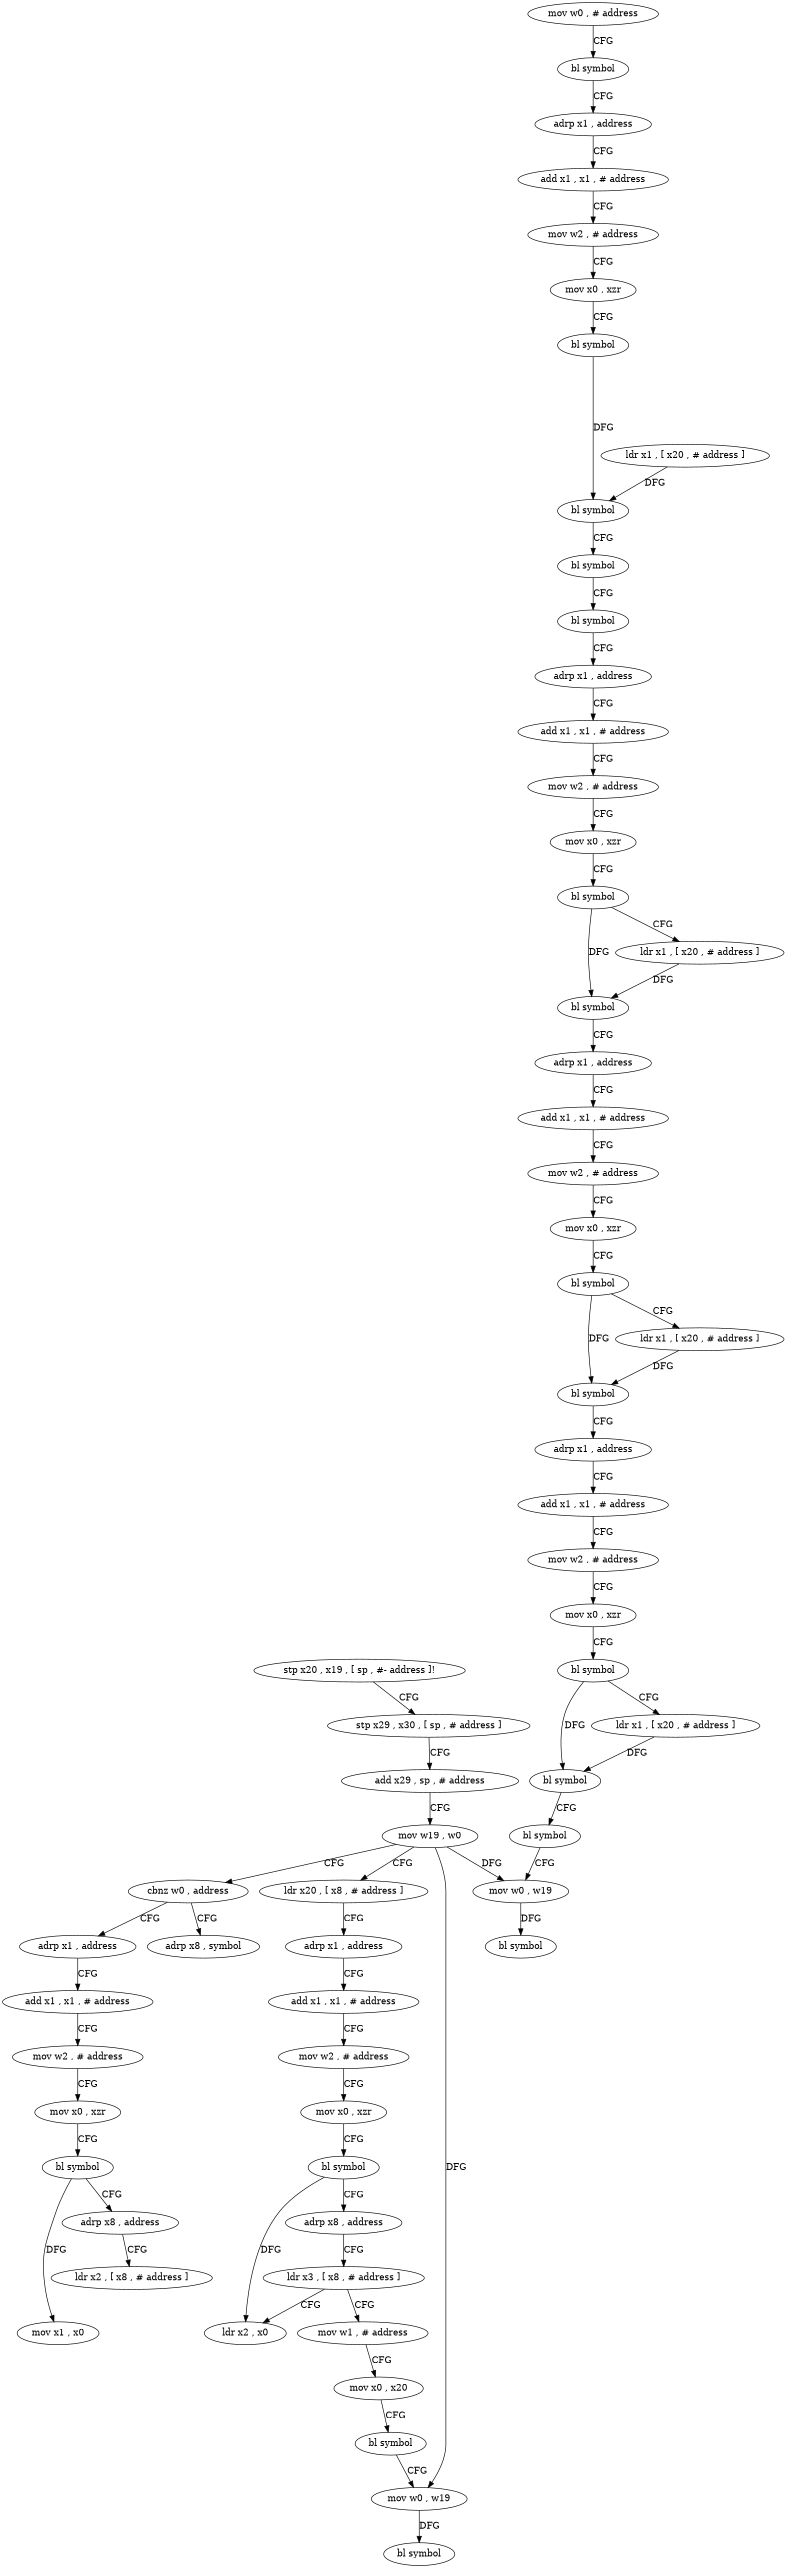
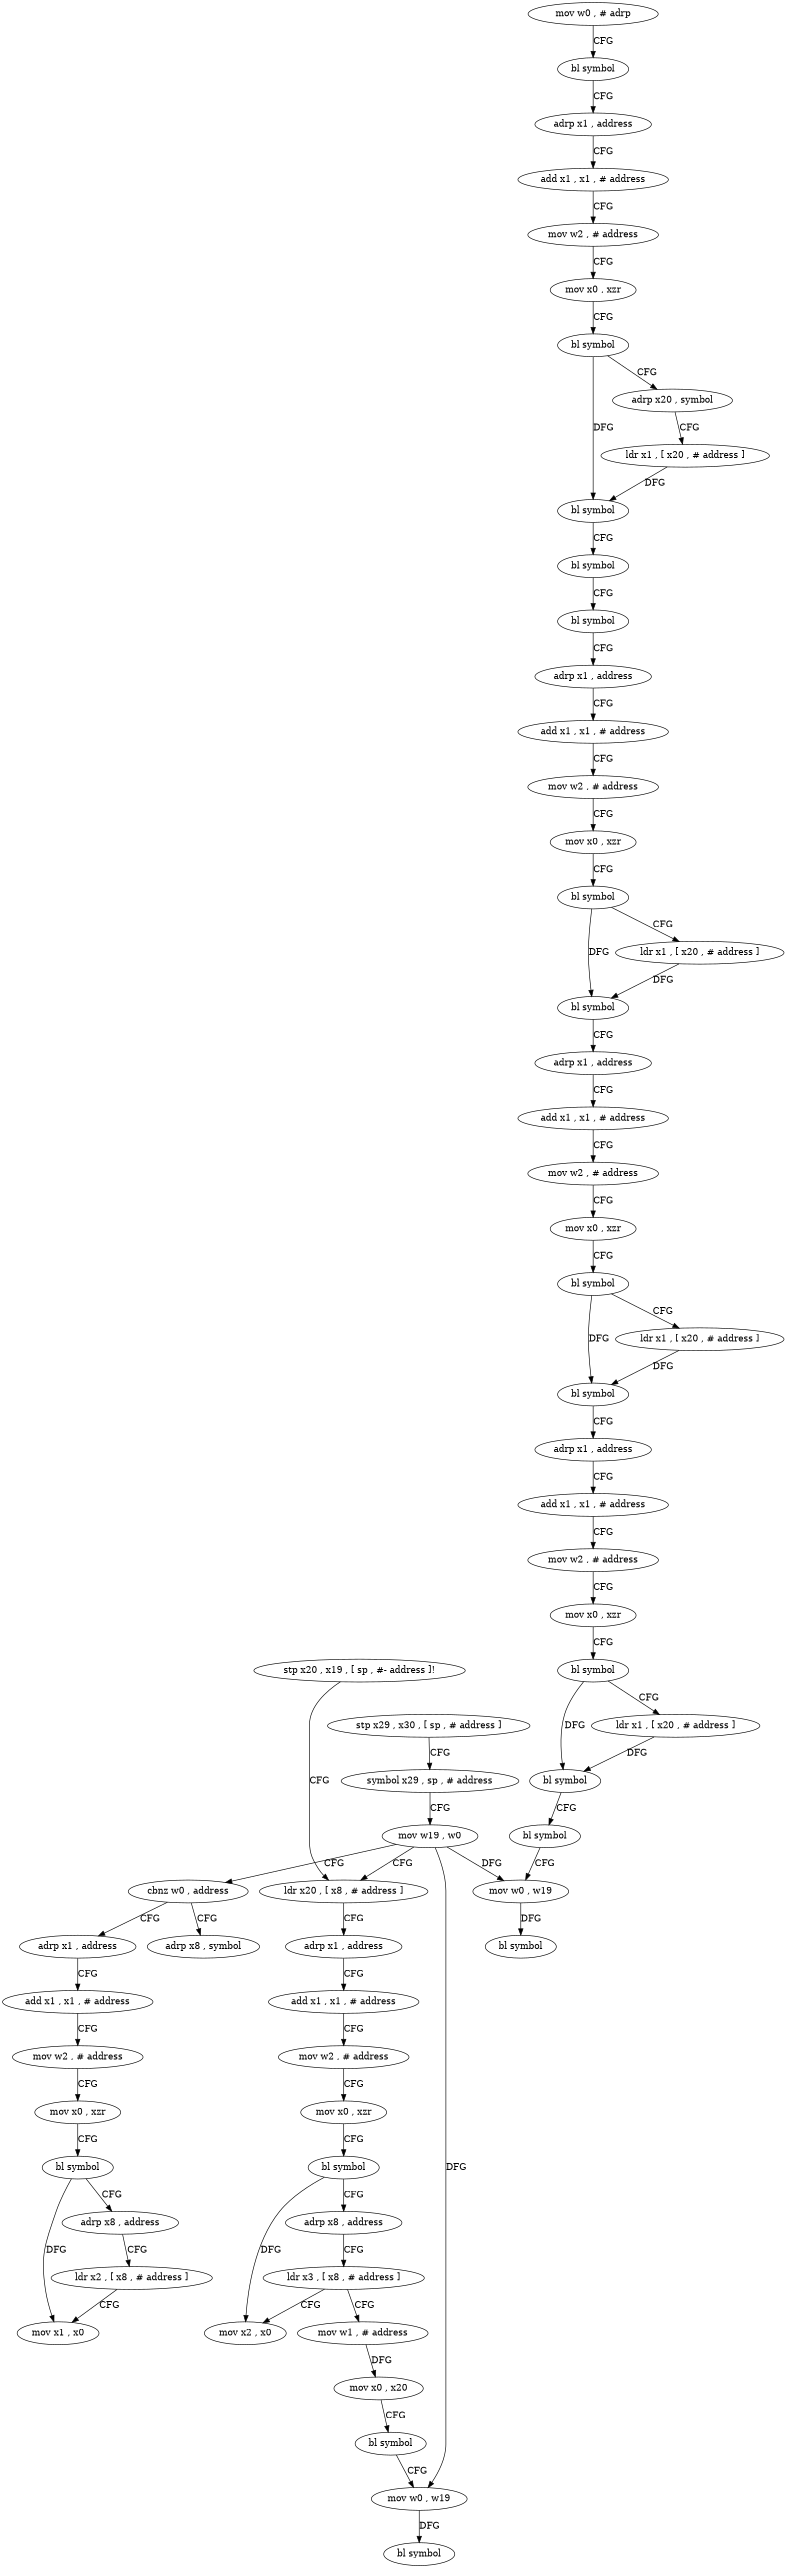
(593, 14) -> (593, 14)
none -> (672, 401)
(392, 1696) -> (309, 1775)
(430, 1781) -> (430, 1781)
none -> (97, 2304)
(245, 2333) -> (245, 2333)
(382, 2361) -> (382, 2361)
